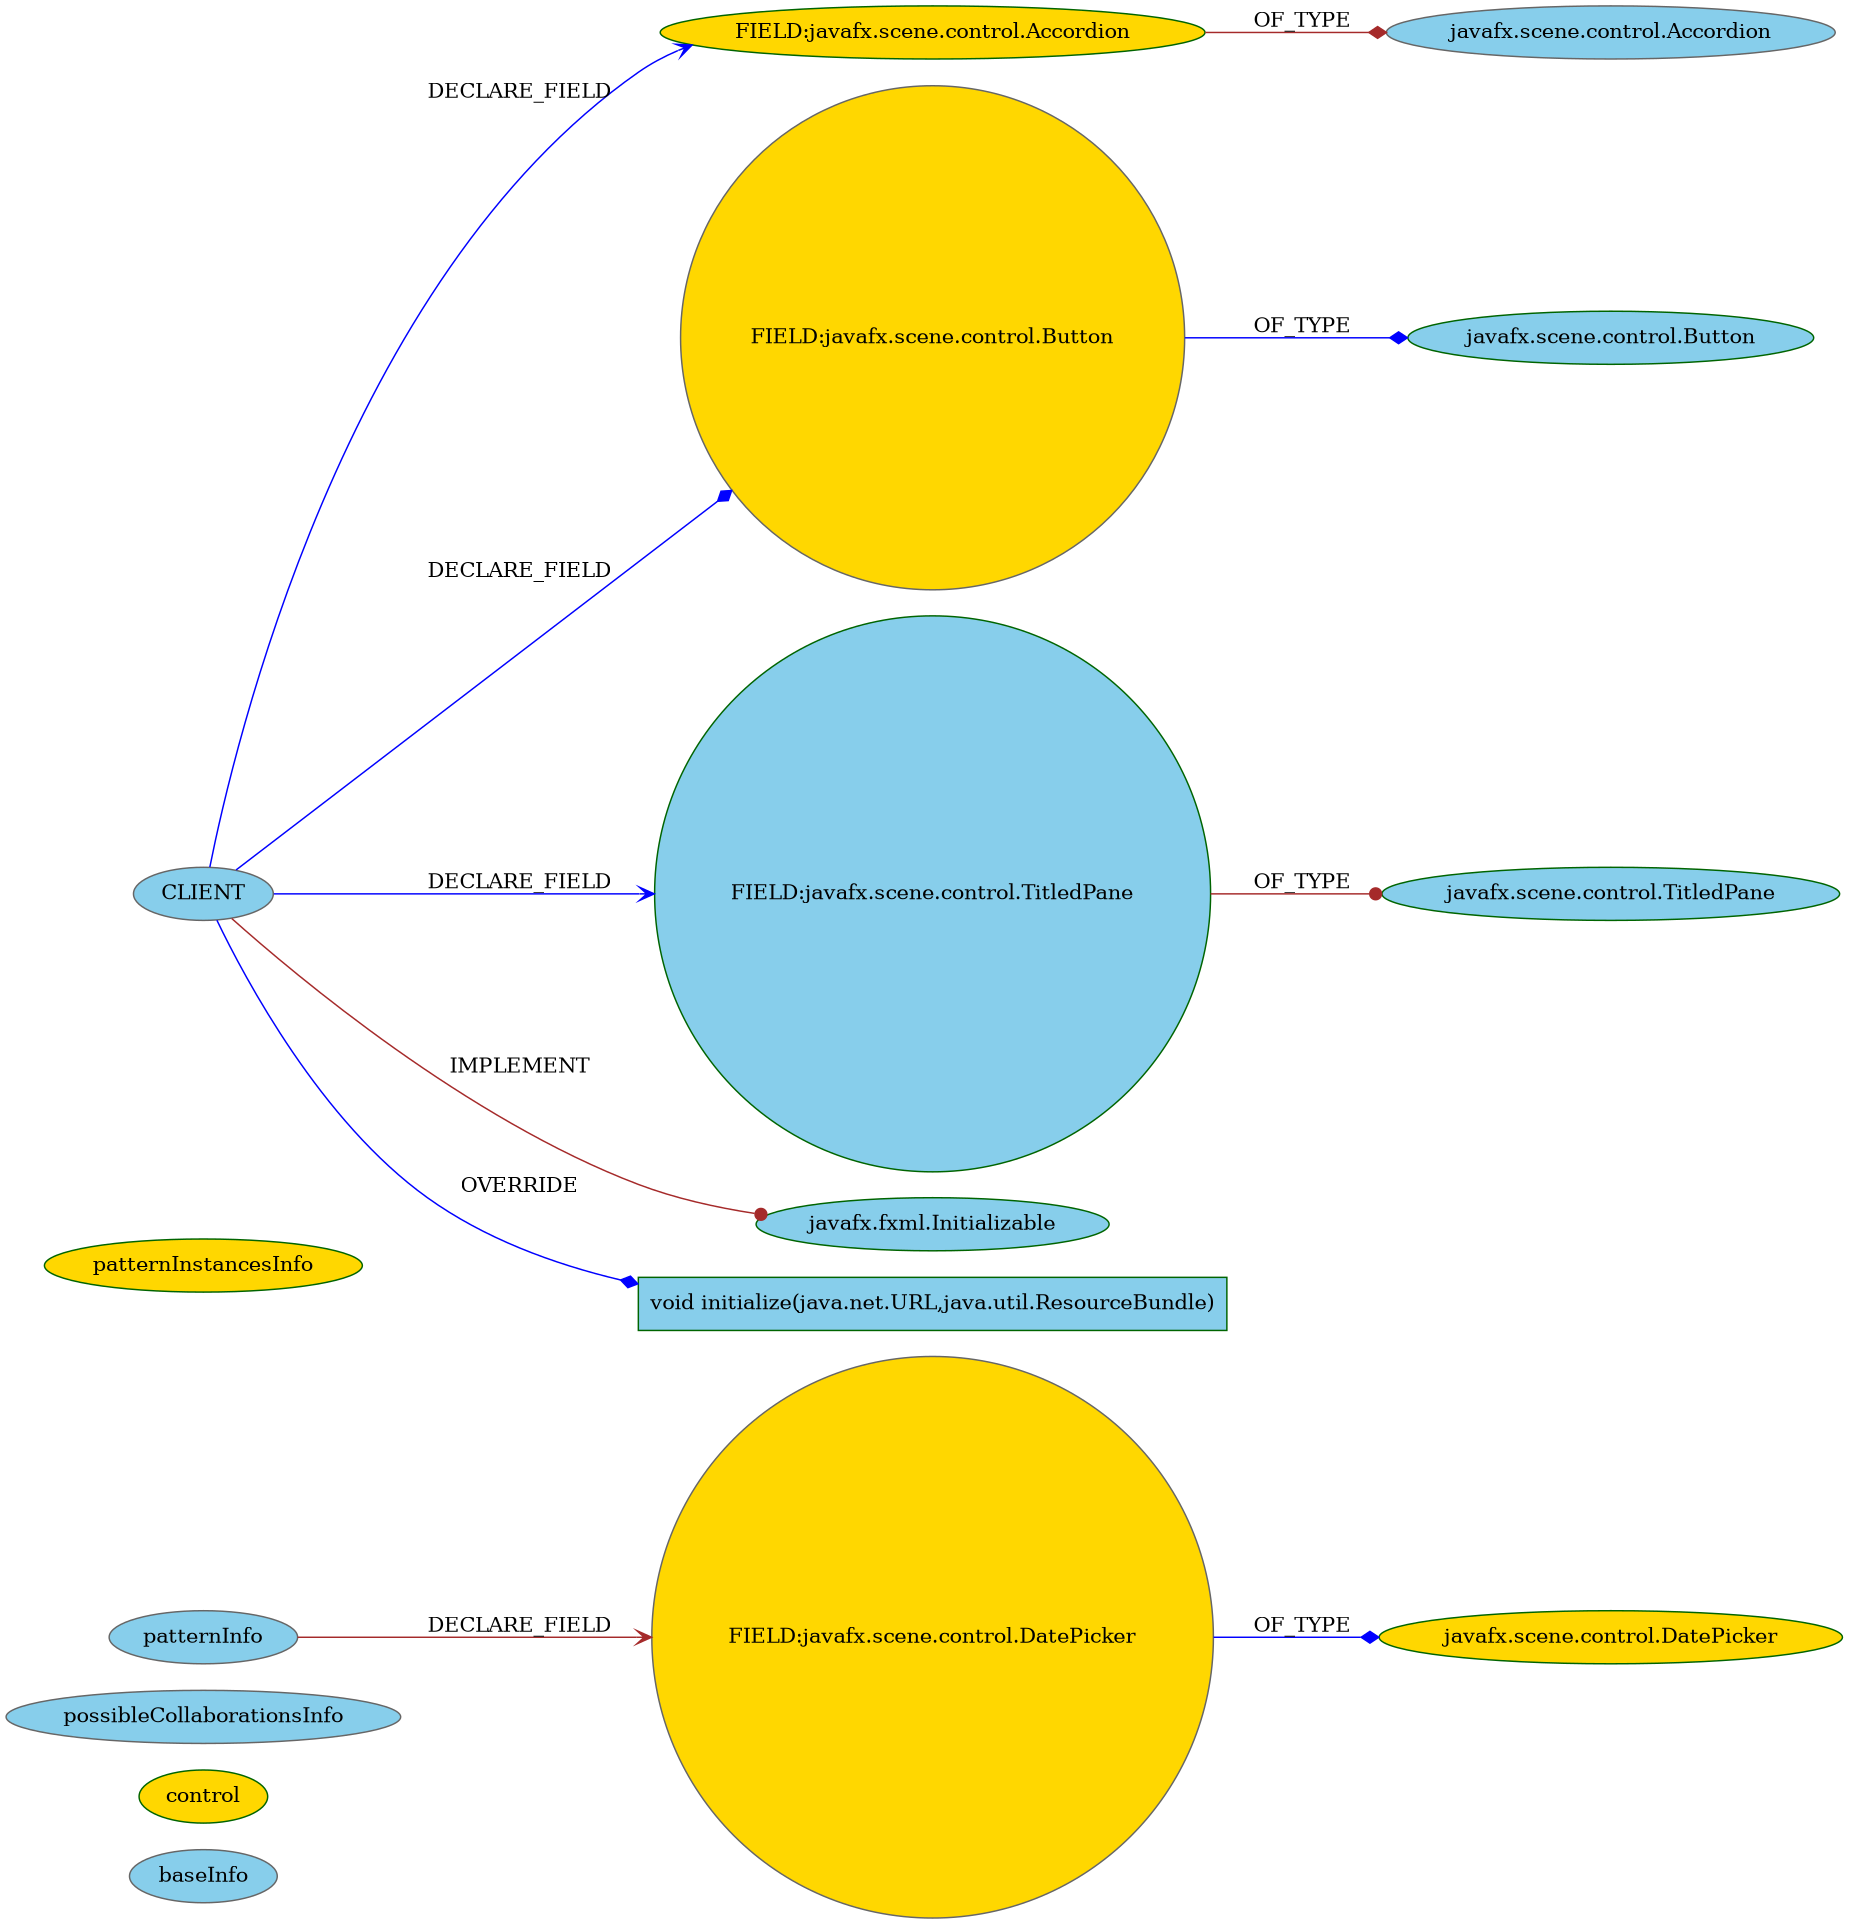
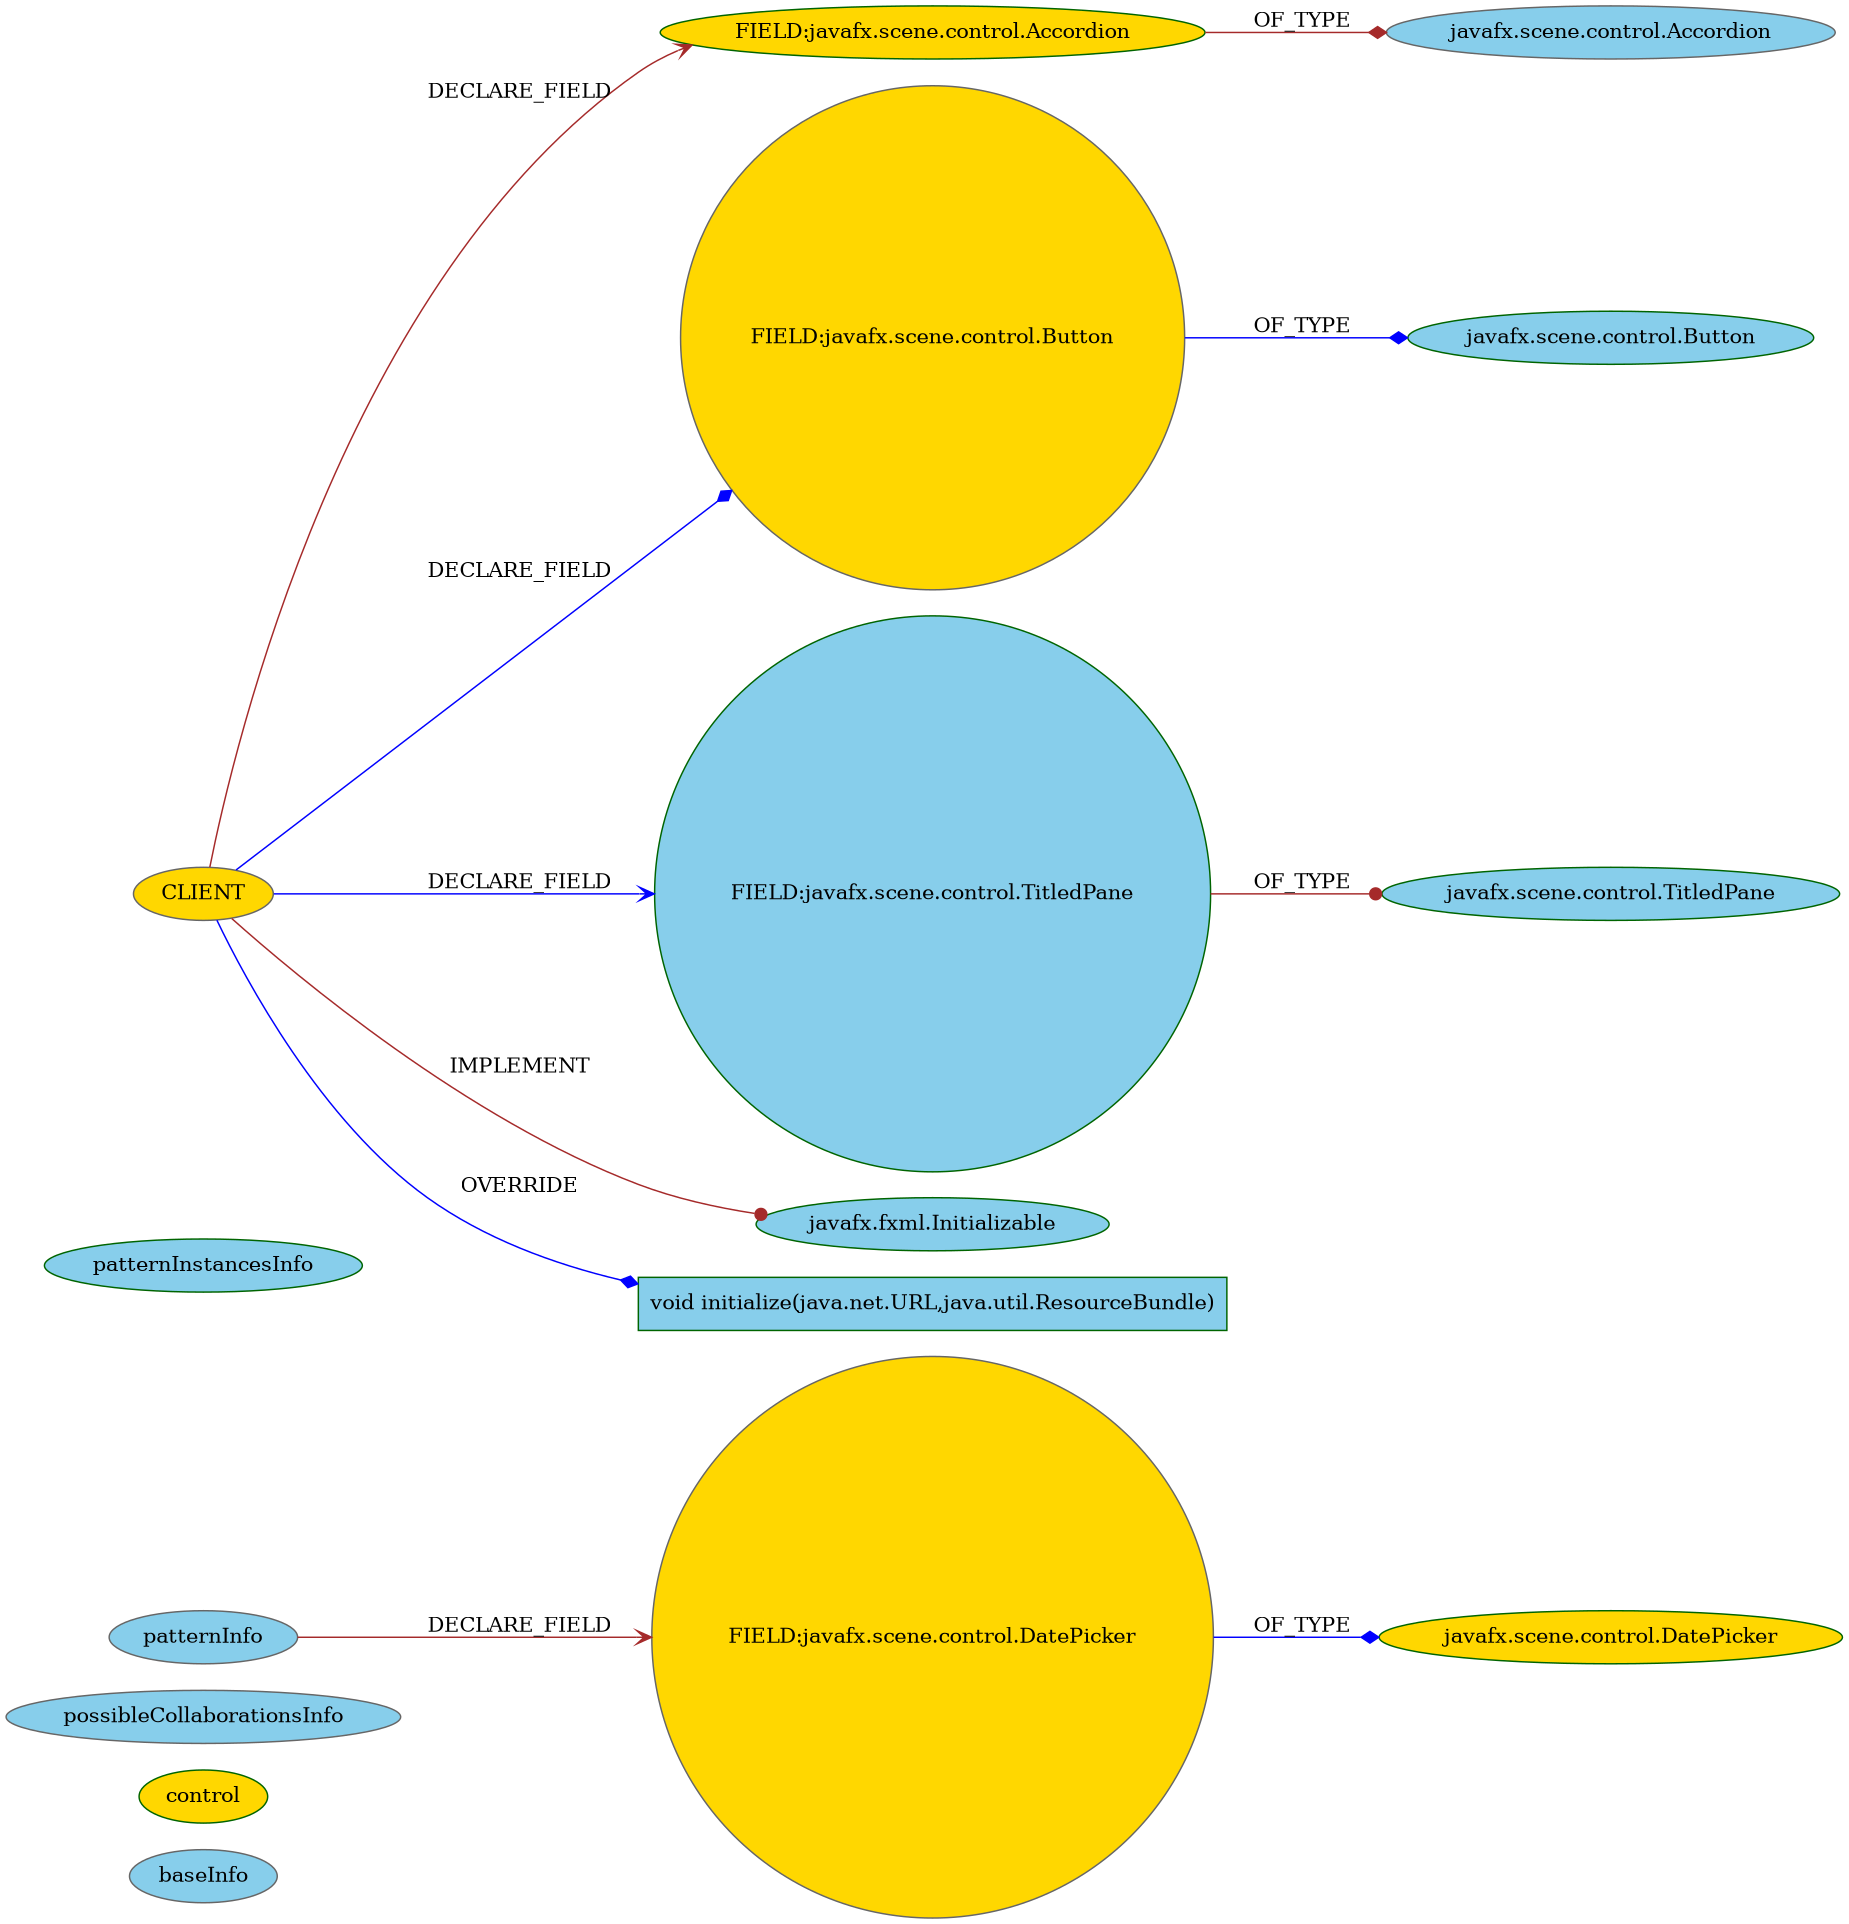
(366, 411) -> (366, 411)
(203, 894) -> (203, 894)
(203, 1266) -> (203, 1266)
